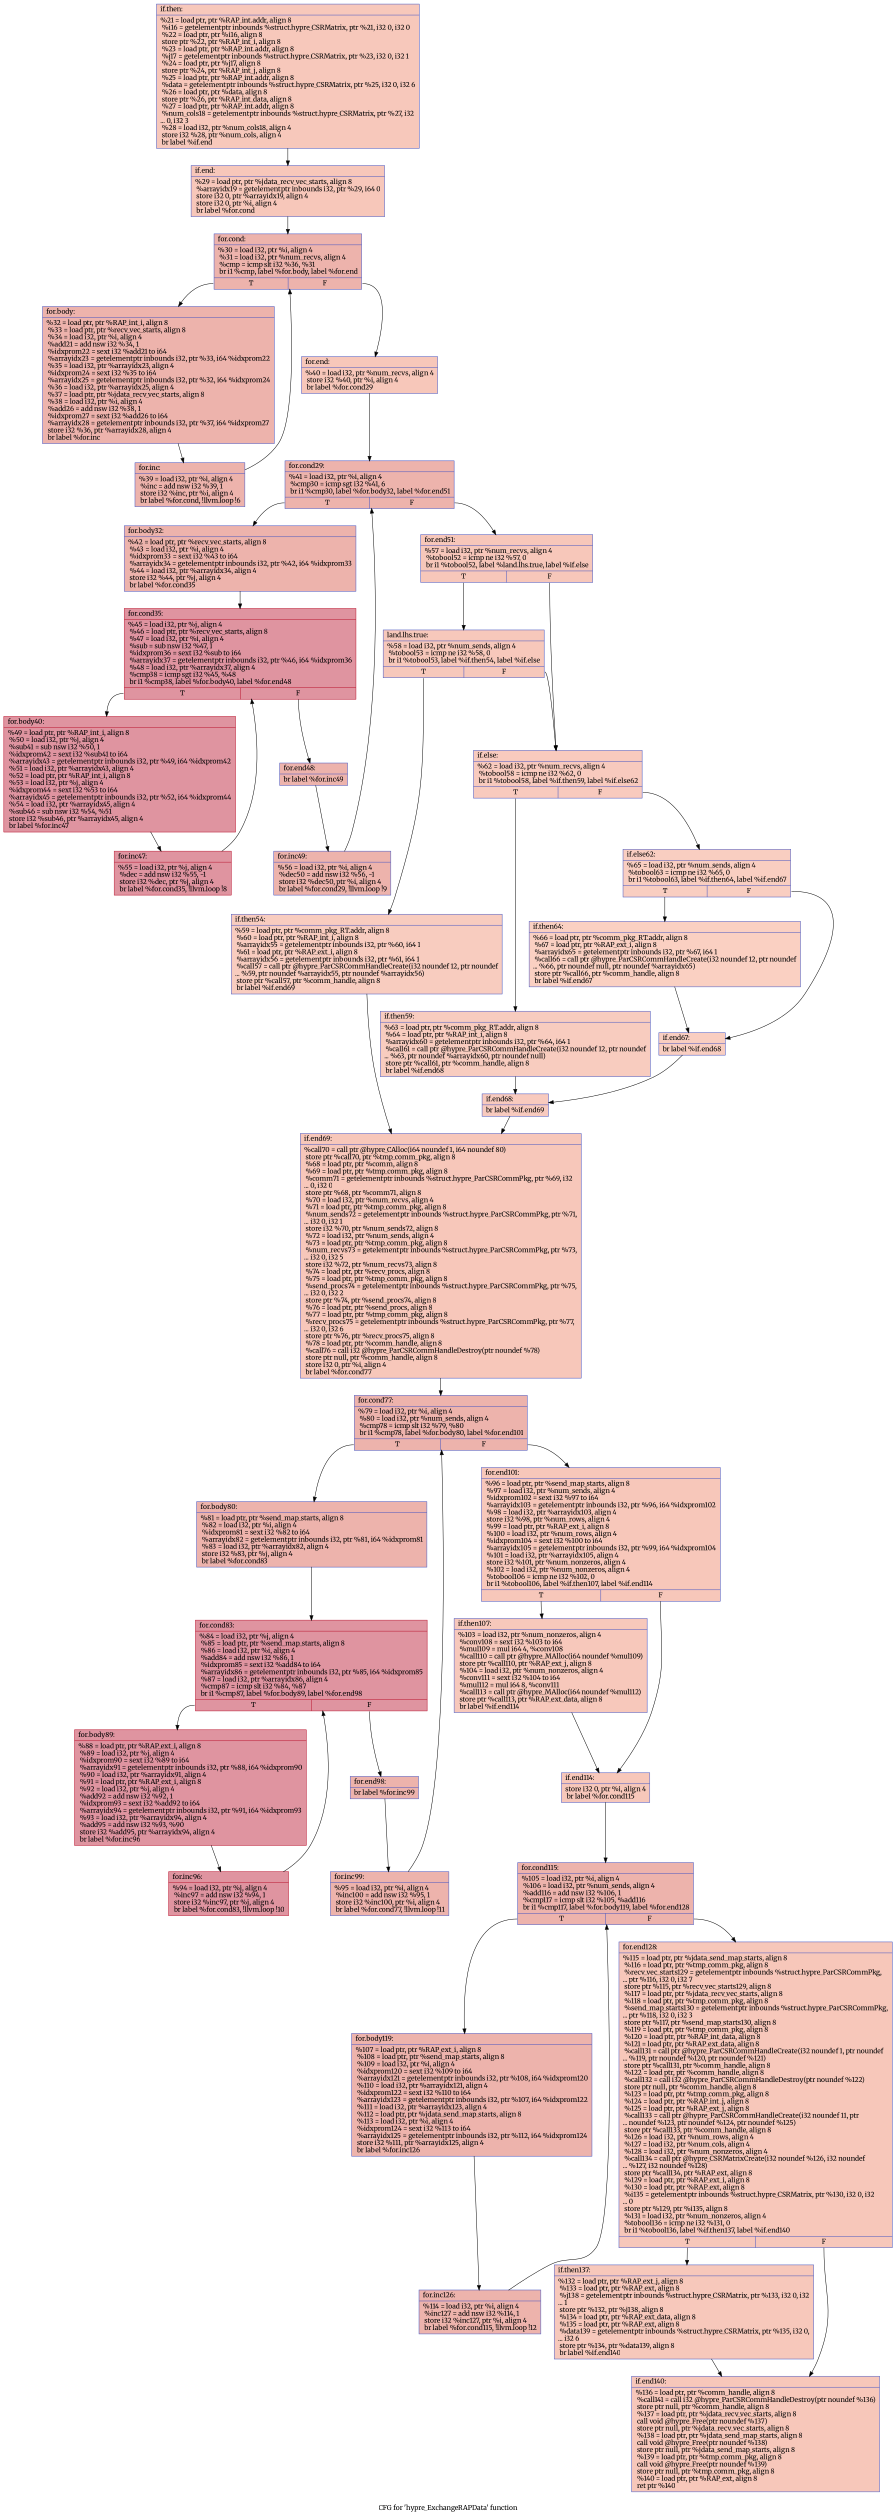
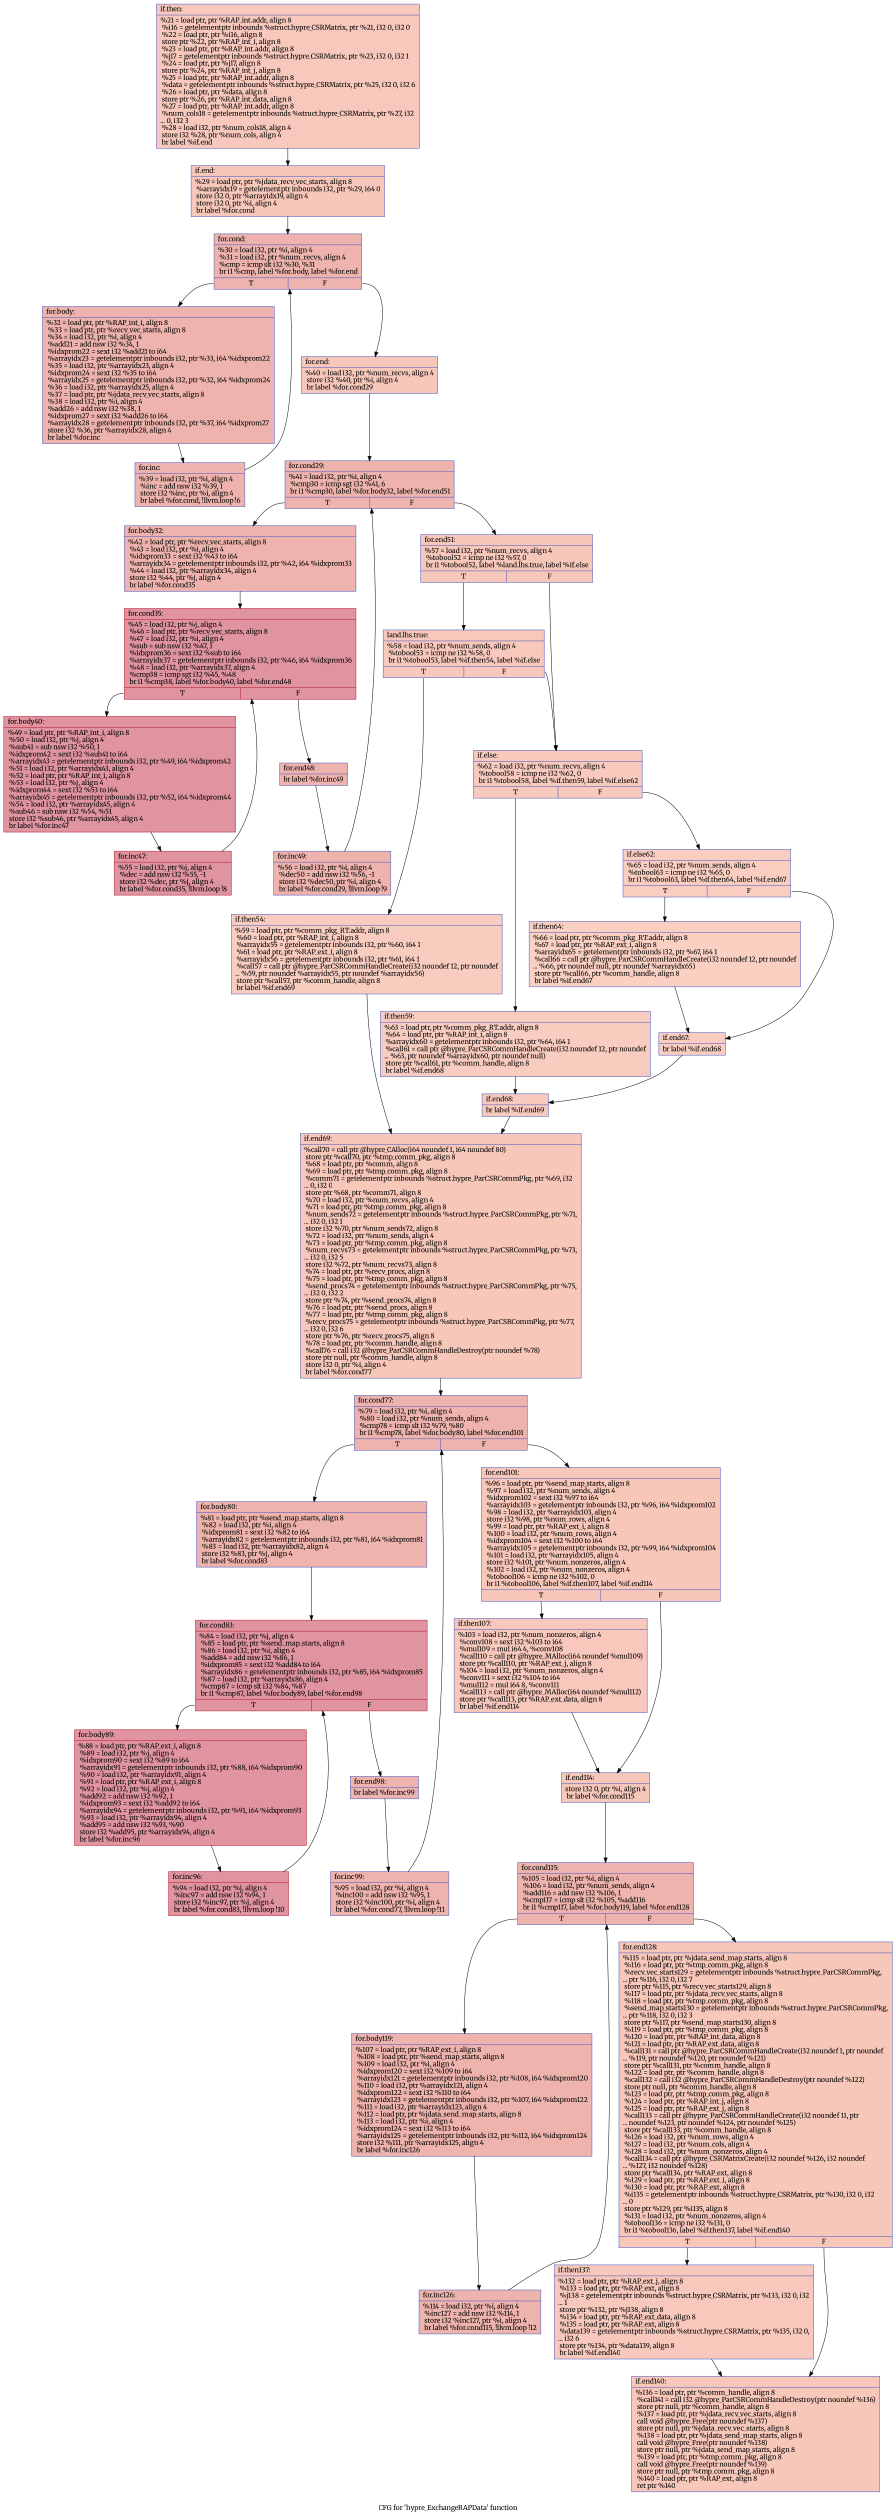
(267, 265) -> (267, 265)
